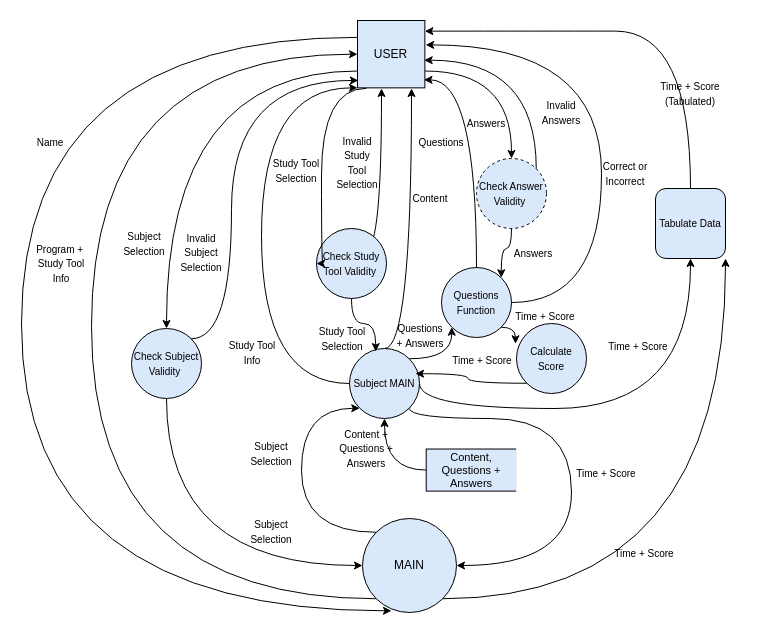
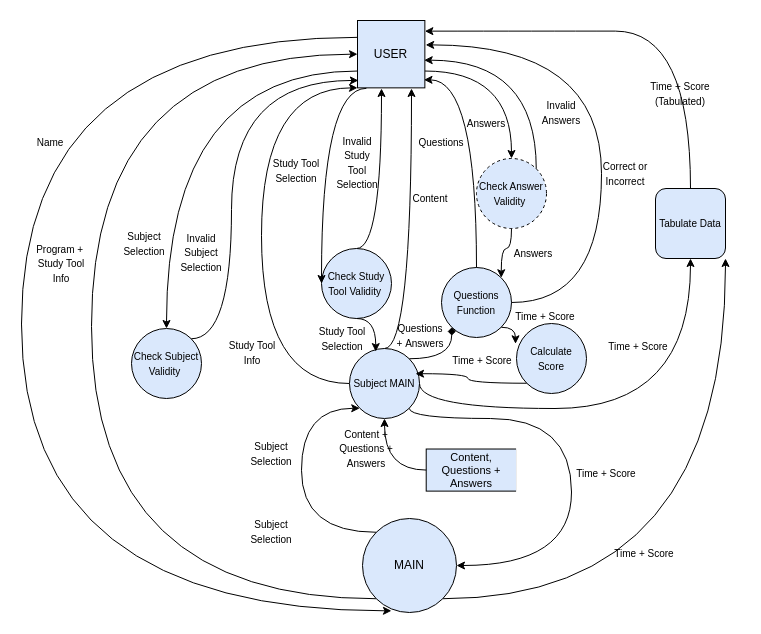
(691, 94) -> (681, 94)
(352, 264) -> (357, 284)
(450, 344) -> (450, 344)
(220, 528) -> none
